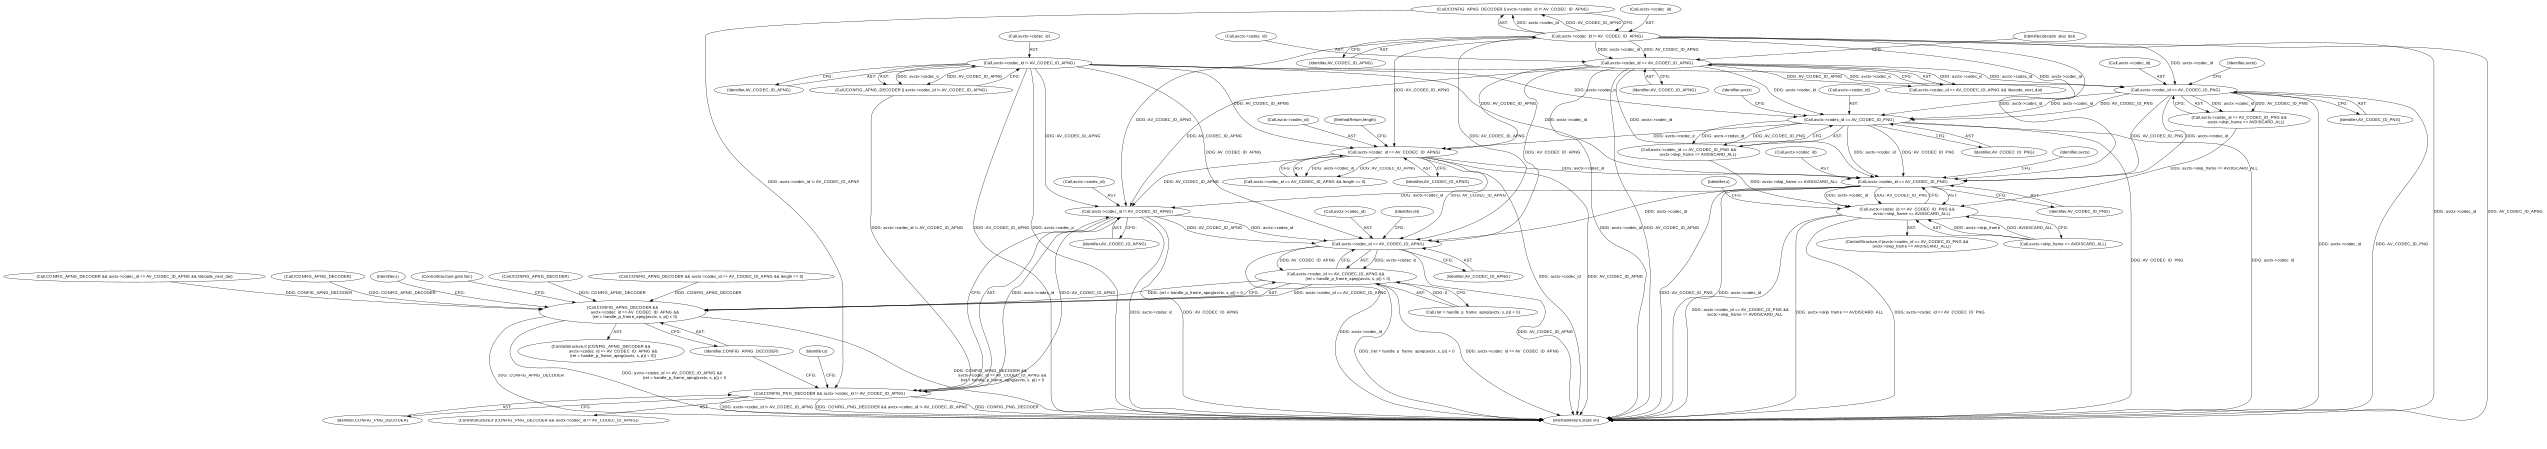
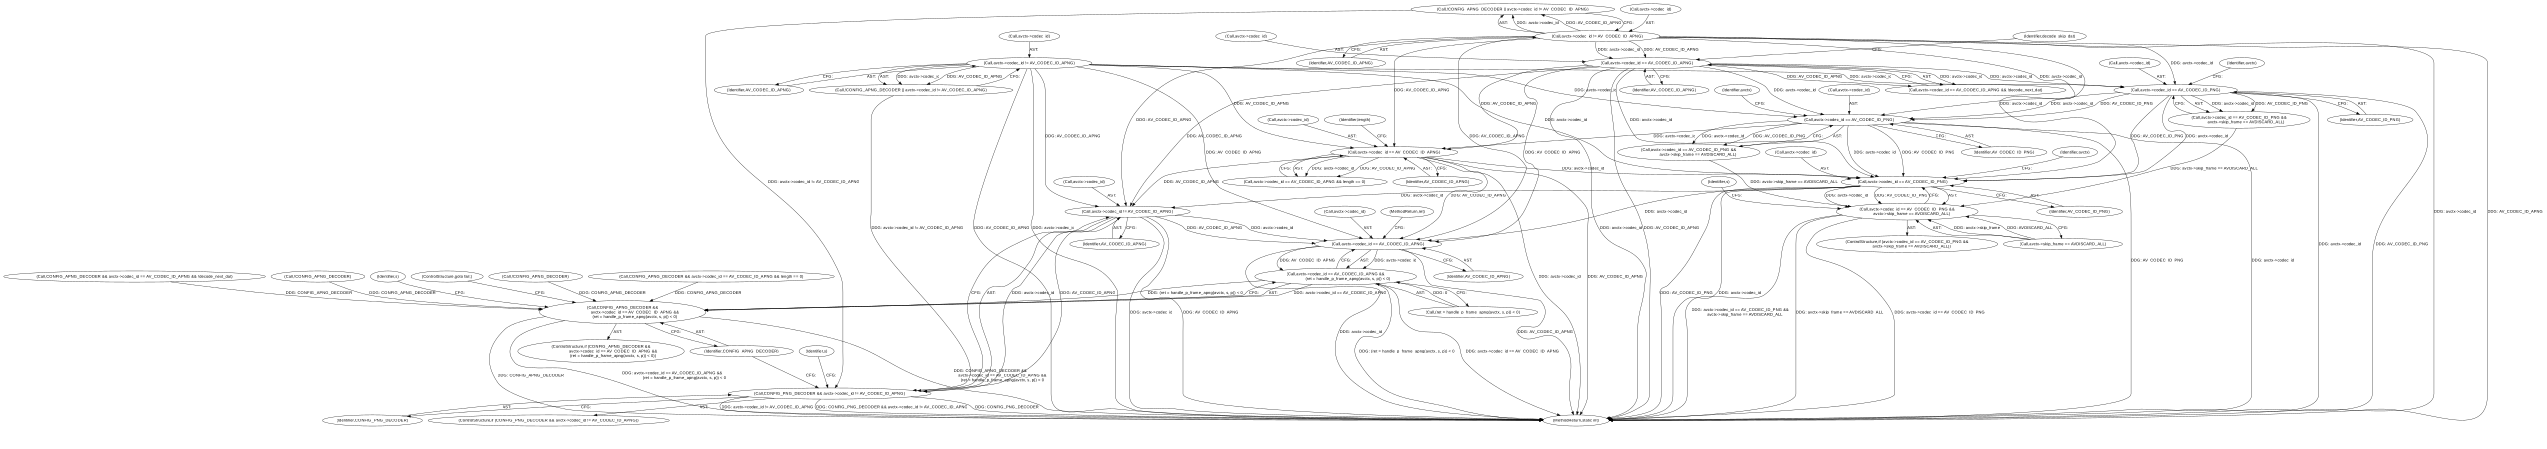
(1355, 120) -> (1355, 120)
(1407, 212) -> (1407, 212)
